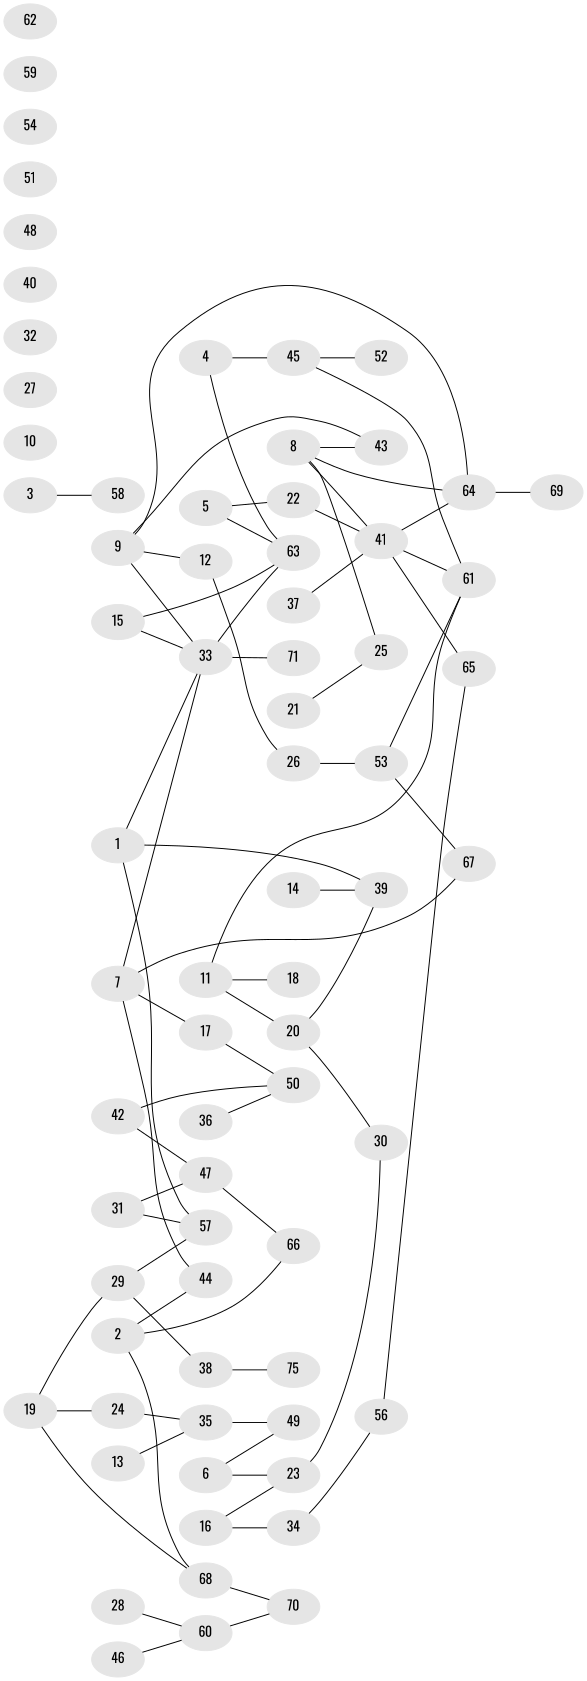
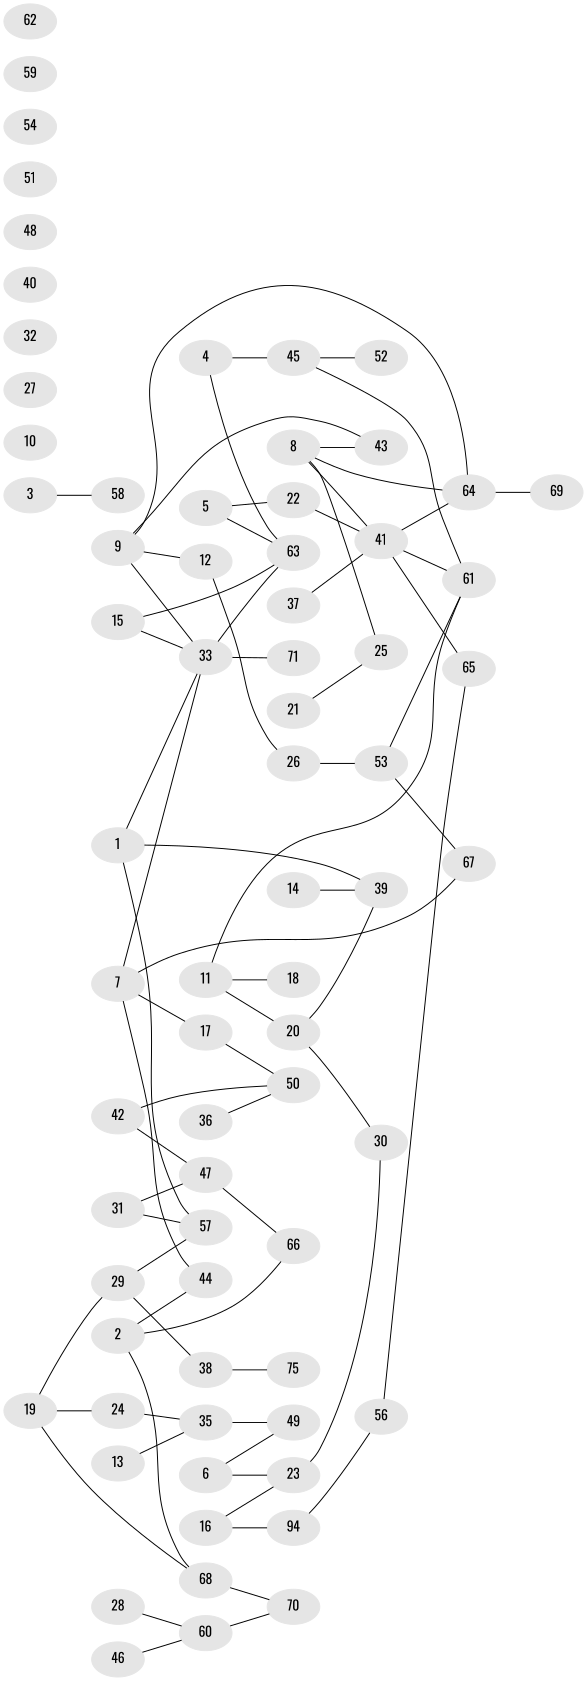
(293, 1528) -> (293, 1528)
